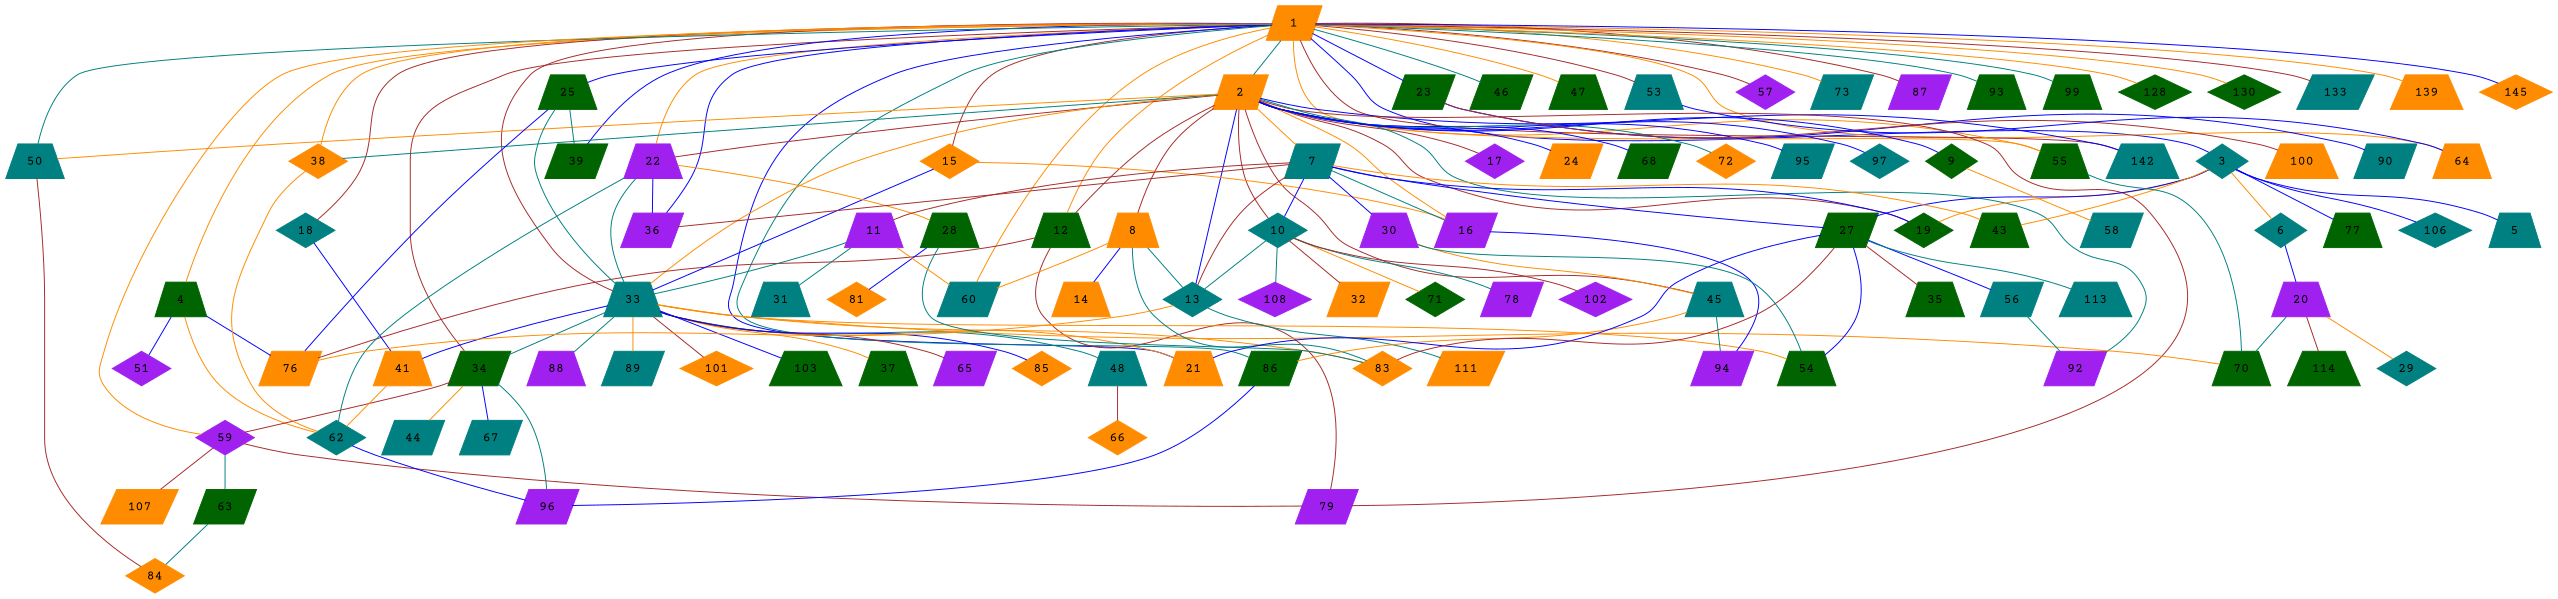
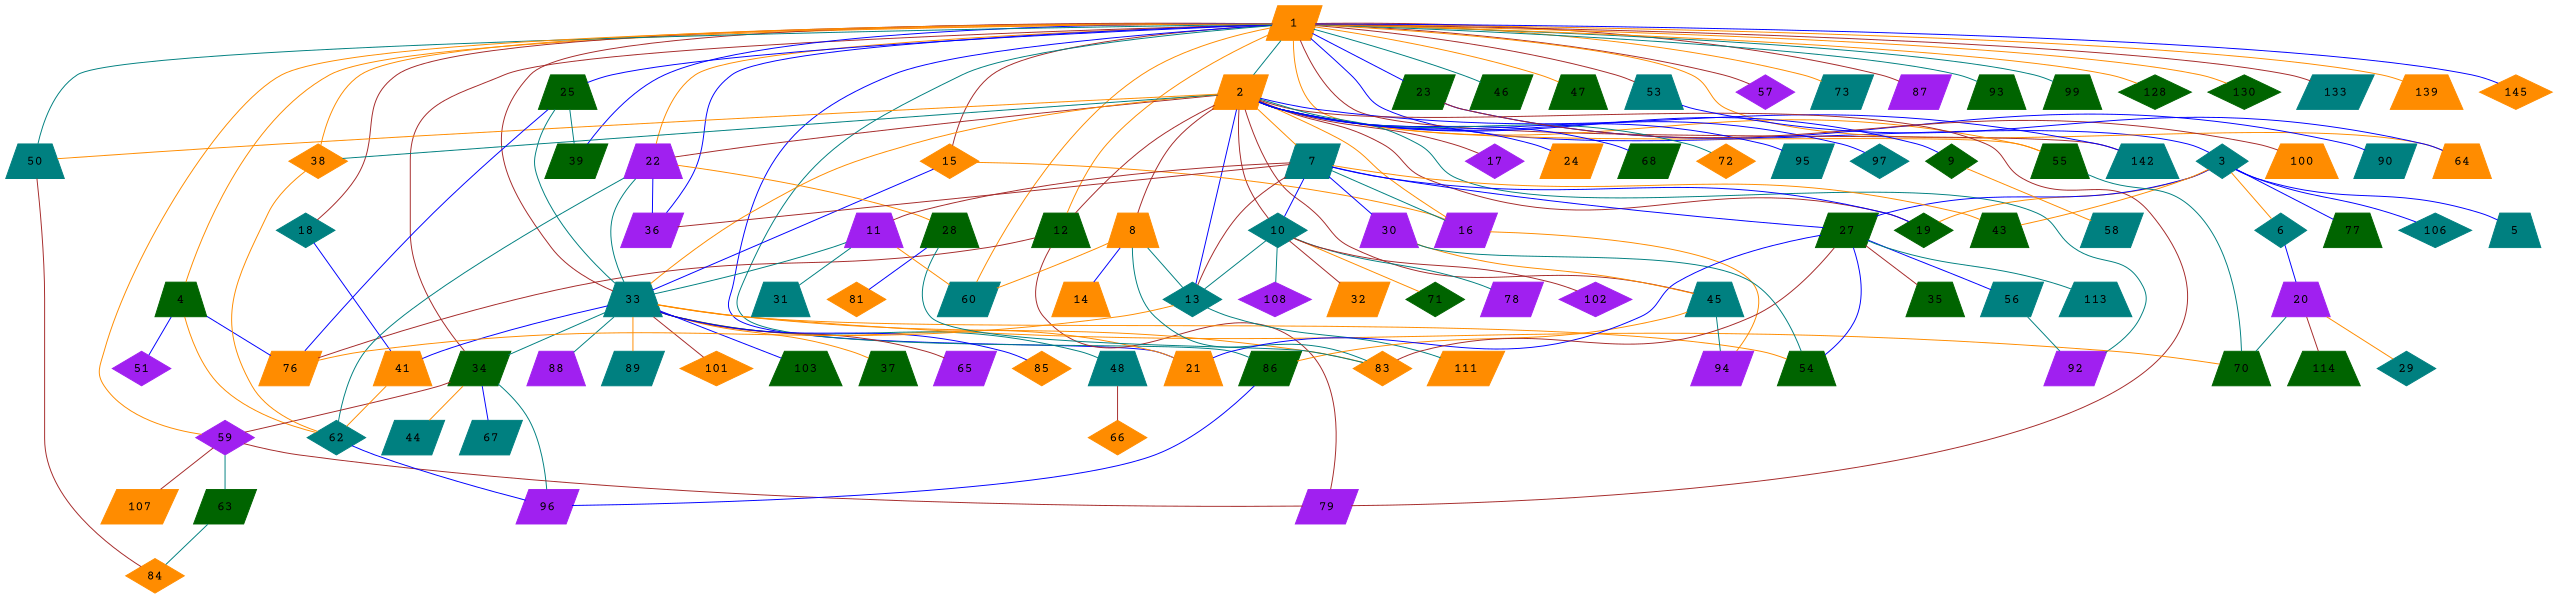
(1662, 248) -> (1662, 248)
